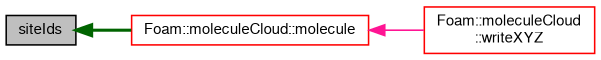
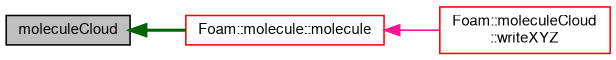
(41, 30) -> (68, 30)
(250, 30) -> (285, 30)
